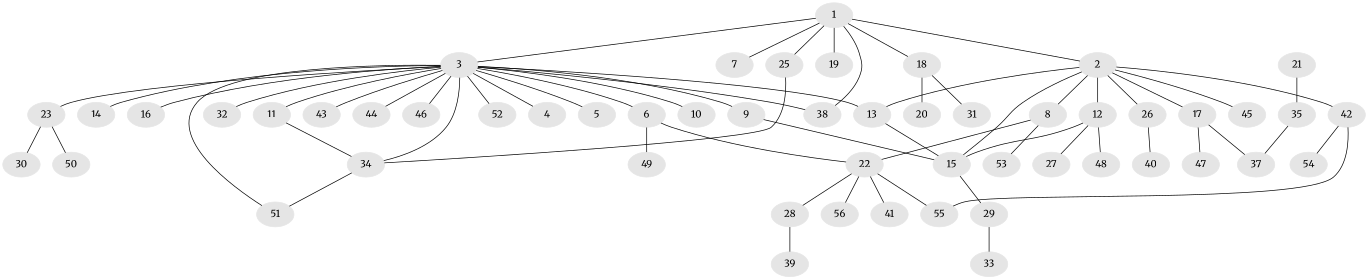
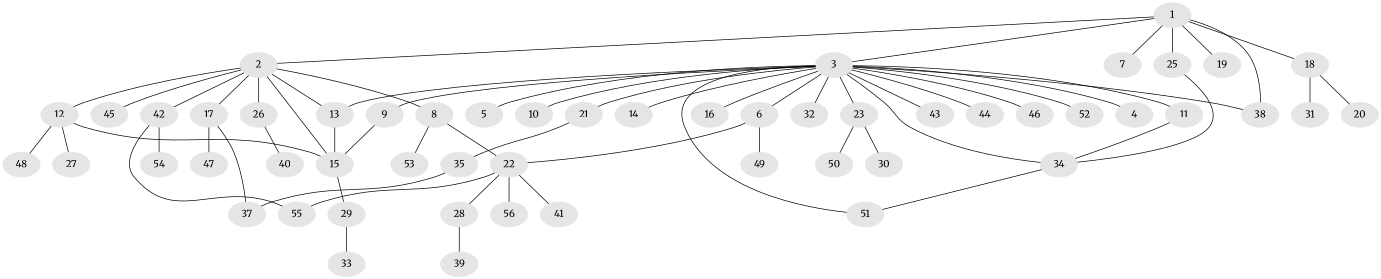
none -> (700, 81)
